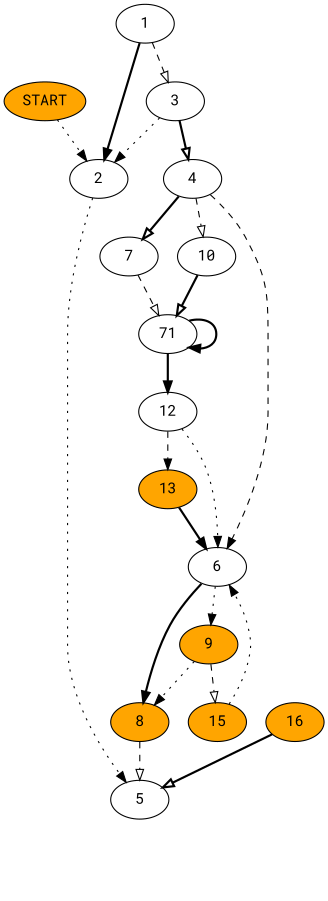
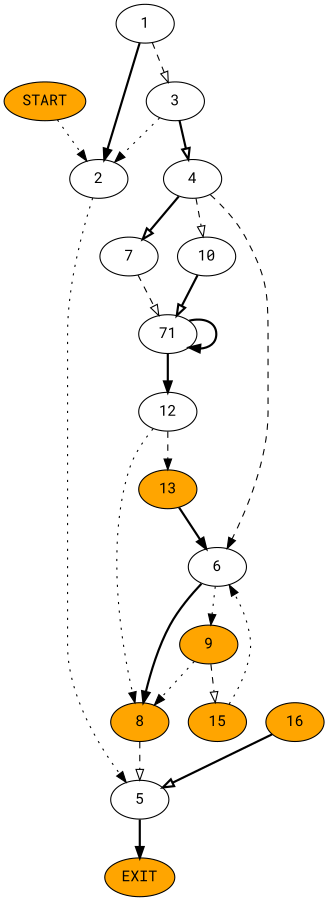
(210, 479) -> (117, 557)
none -> (140, 877)
